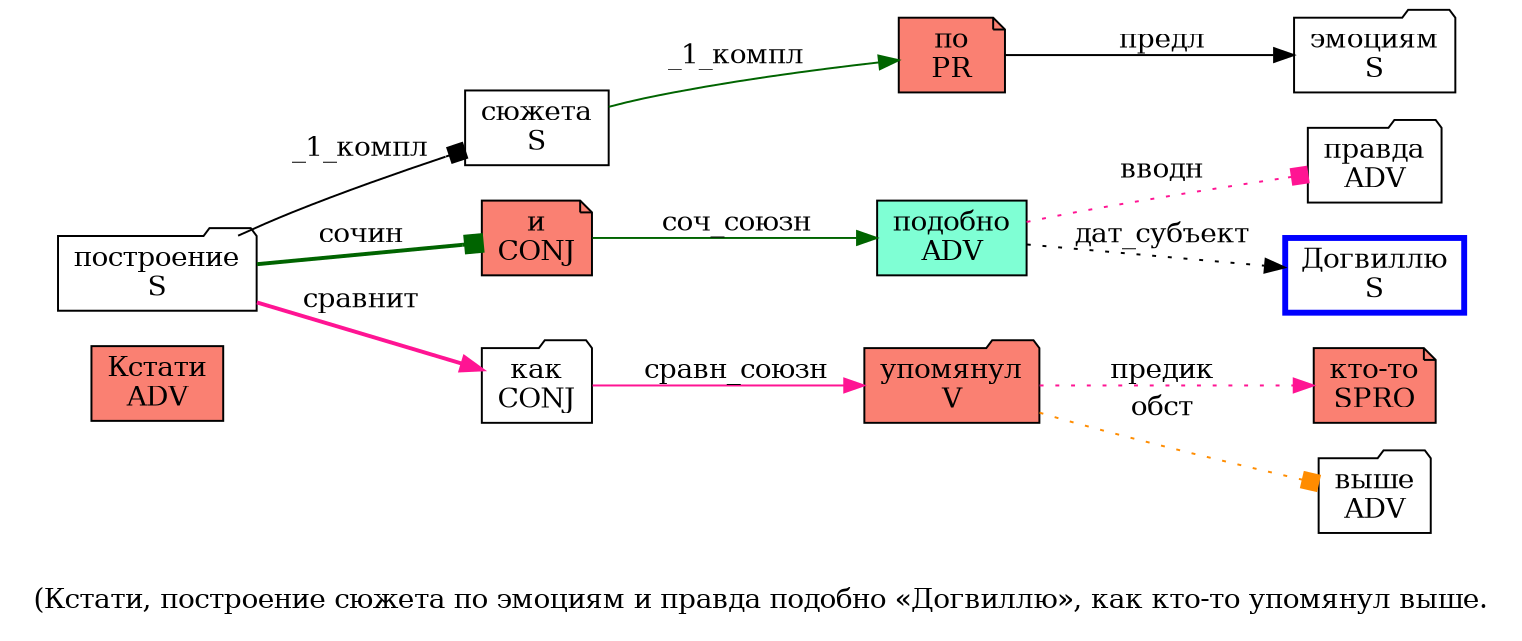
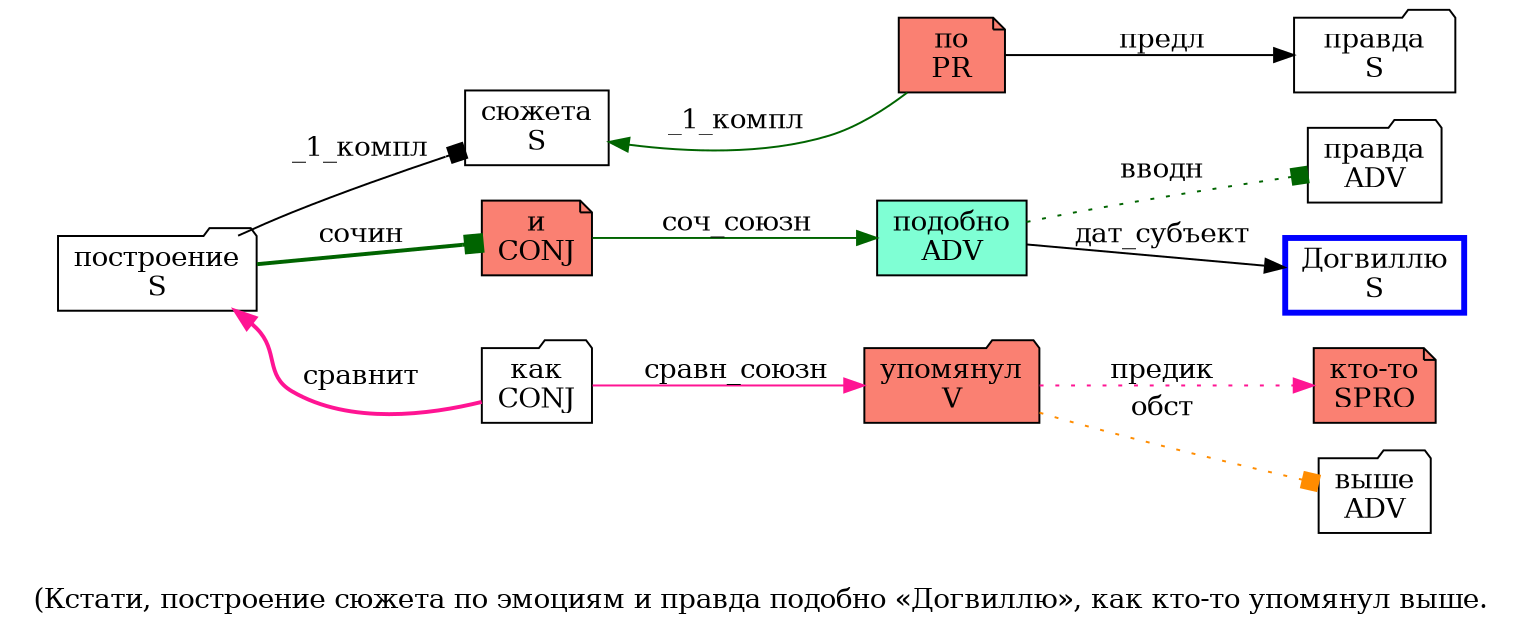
(1375, 55) -> (1375, 55)
(743, 81) -> (774, 147)
(1157, 198) -> (1157, 198)
(1146, 255) -> (1146, 255)
(360, 333) -> (345, 410)
(157, 384) -> none
